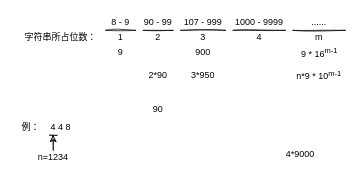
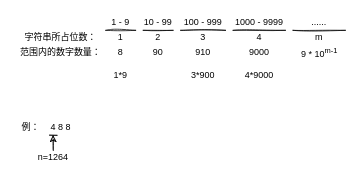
(120, 23) -> (120, 23)
(158, 23) -> (158, 23)
(203, 23) -> (203, 23)
none -> (60, 53)
(120, 53) -> (120, 53)
(203, 53) -> (203, 53)
none -> (259, 53)
(320, 53) -> (320, 53)
none -> (120, 75)
(158, 75) -> none
(203, 75) -> (203, 75)
(319, 75) -> none
(158, 109) -> (158, 53)
(60, 128) -> (60, 128)
(300, 154) -> (259, 75)
(53, 158) -> (53, 158)
